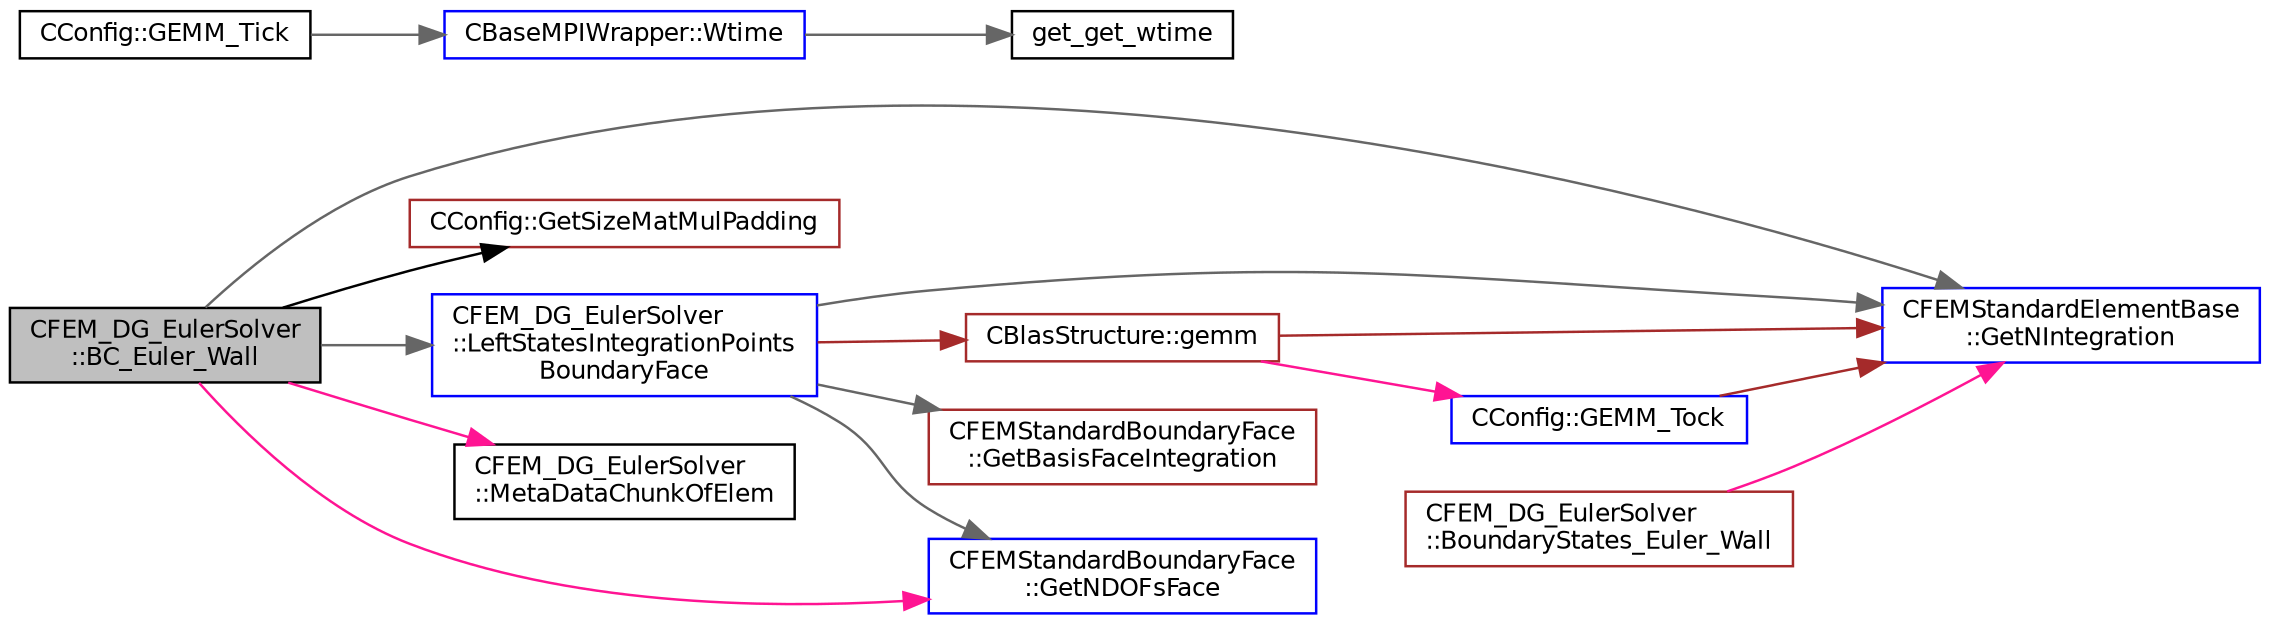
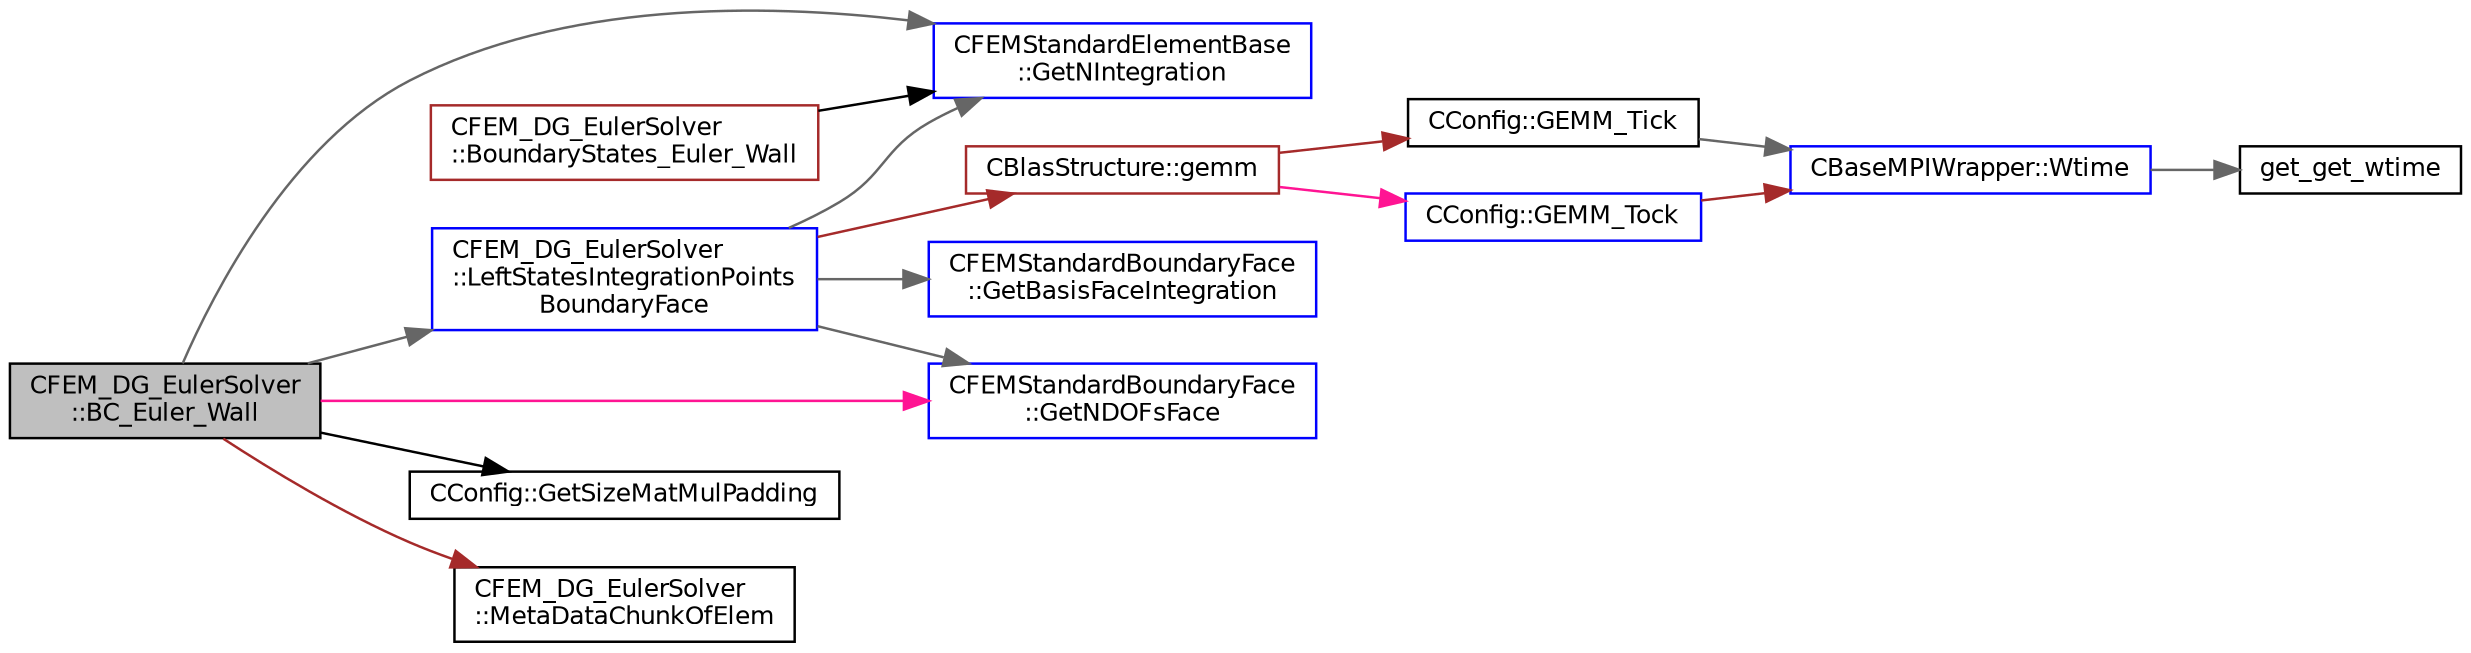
(625, 224) -> (625, 495)
(1568, 332) -> (1331, 147)
(1789, 382) -> (1733, 197)
(378, 410) -> (334, 505)
(1857, 438) -> (863, 103)
(1122, 447) -> (1122, 279)
